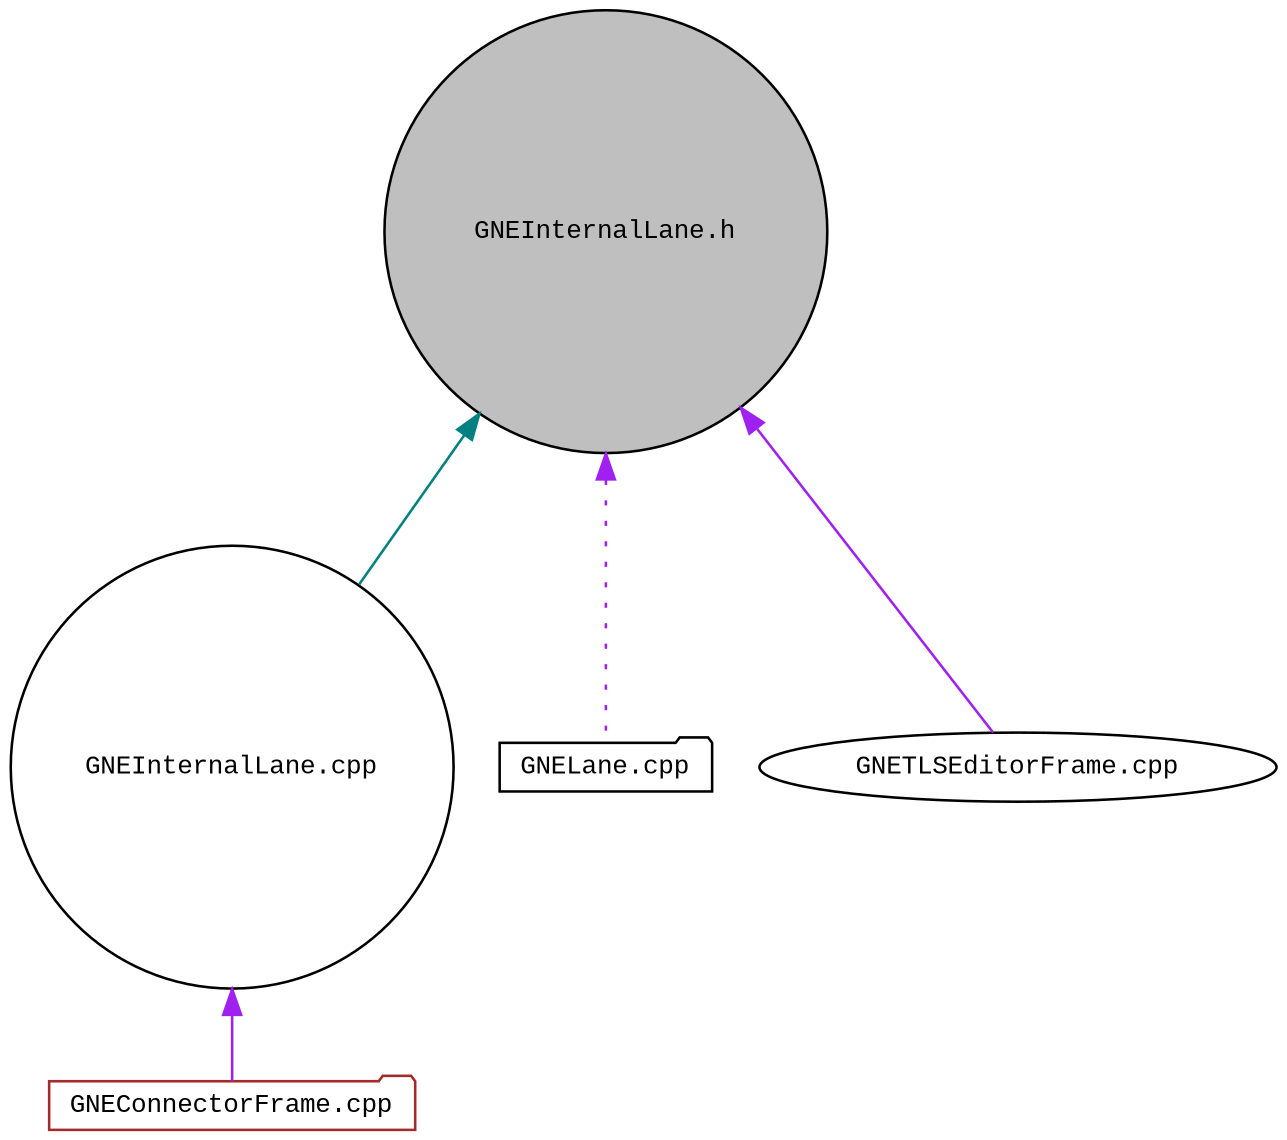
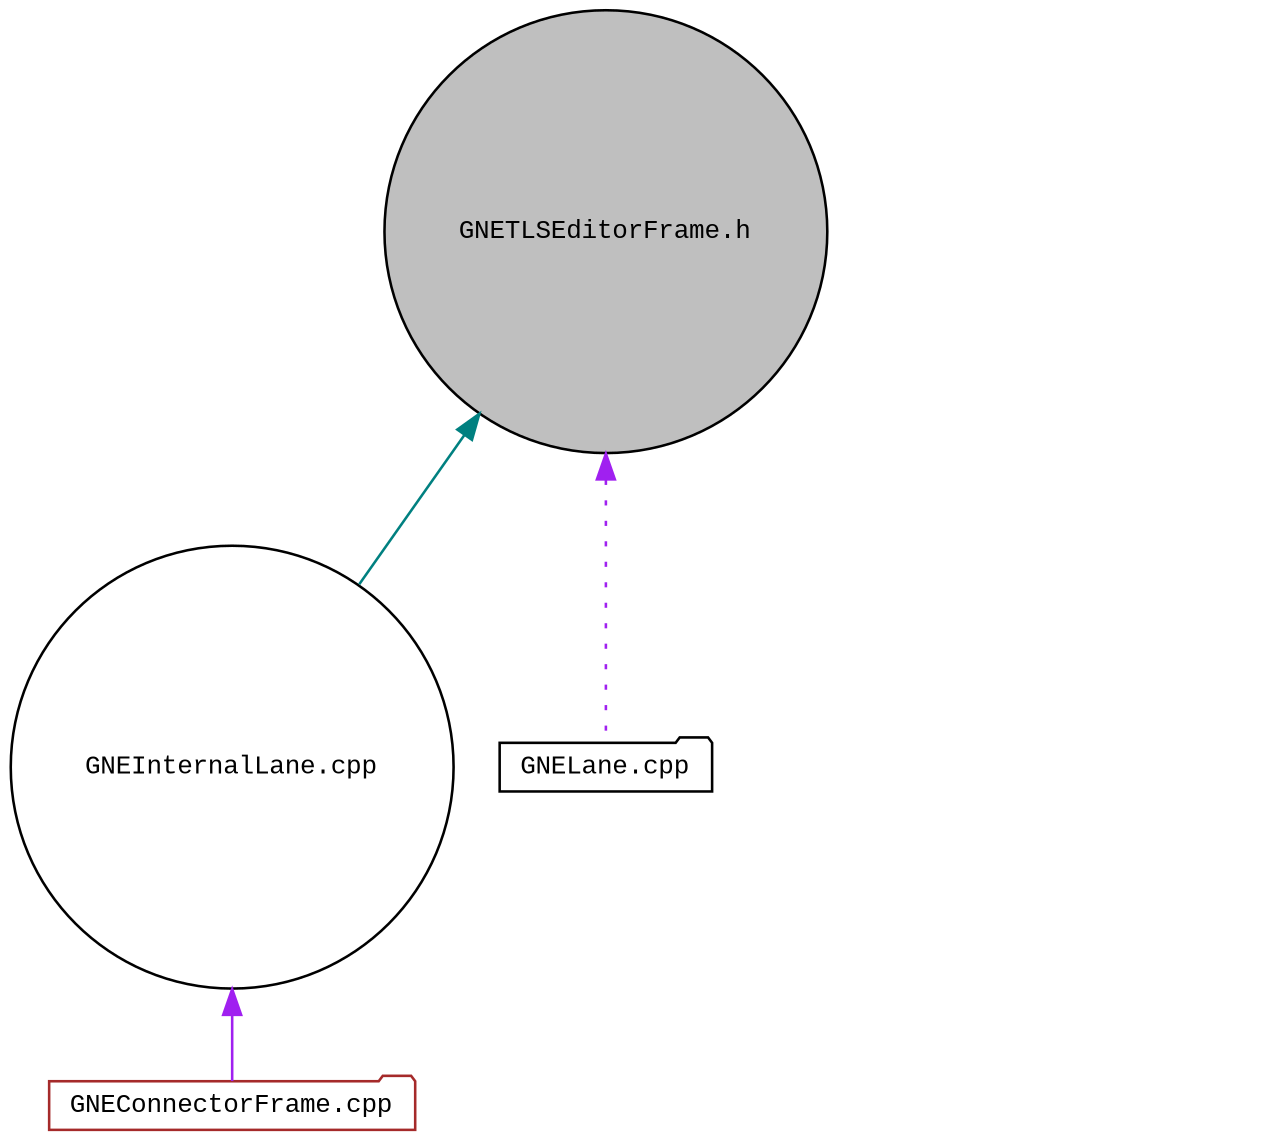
(606, 232) -> (606, 232)
(1018, 767) -> none
